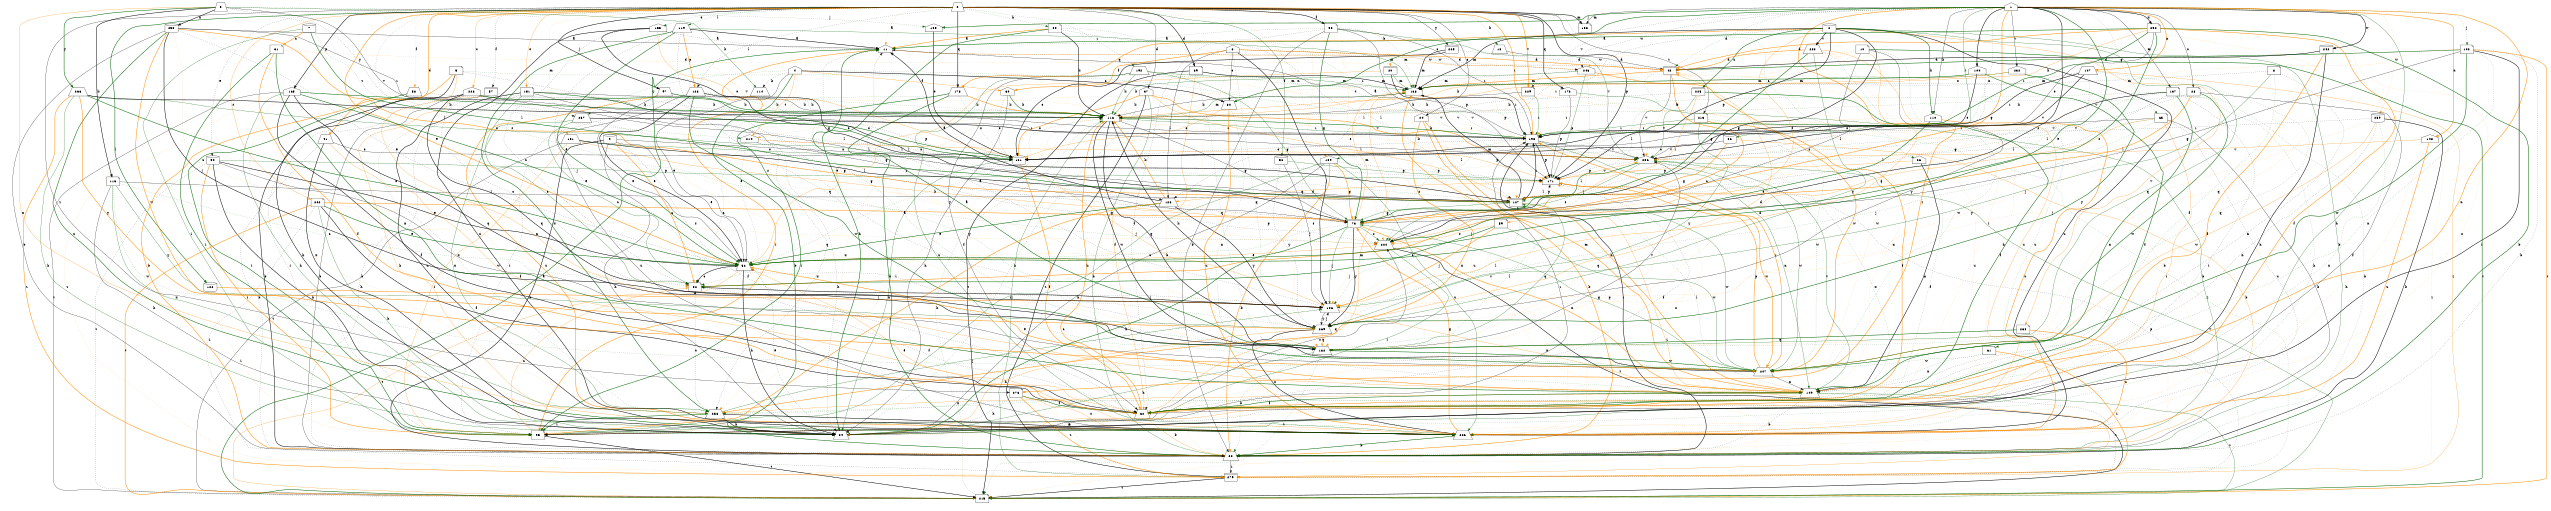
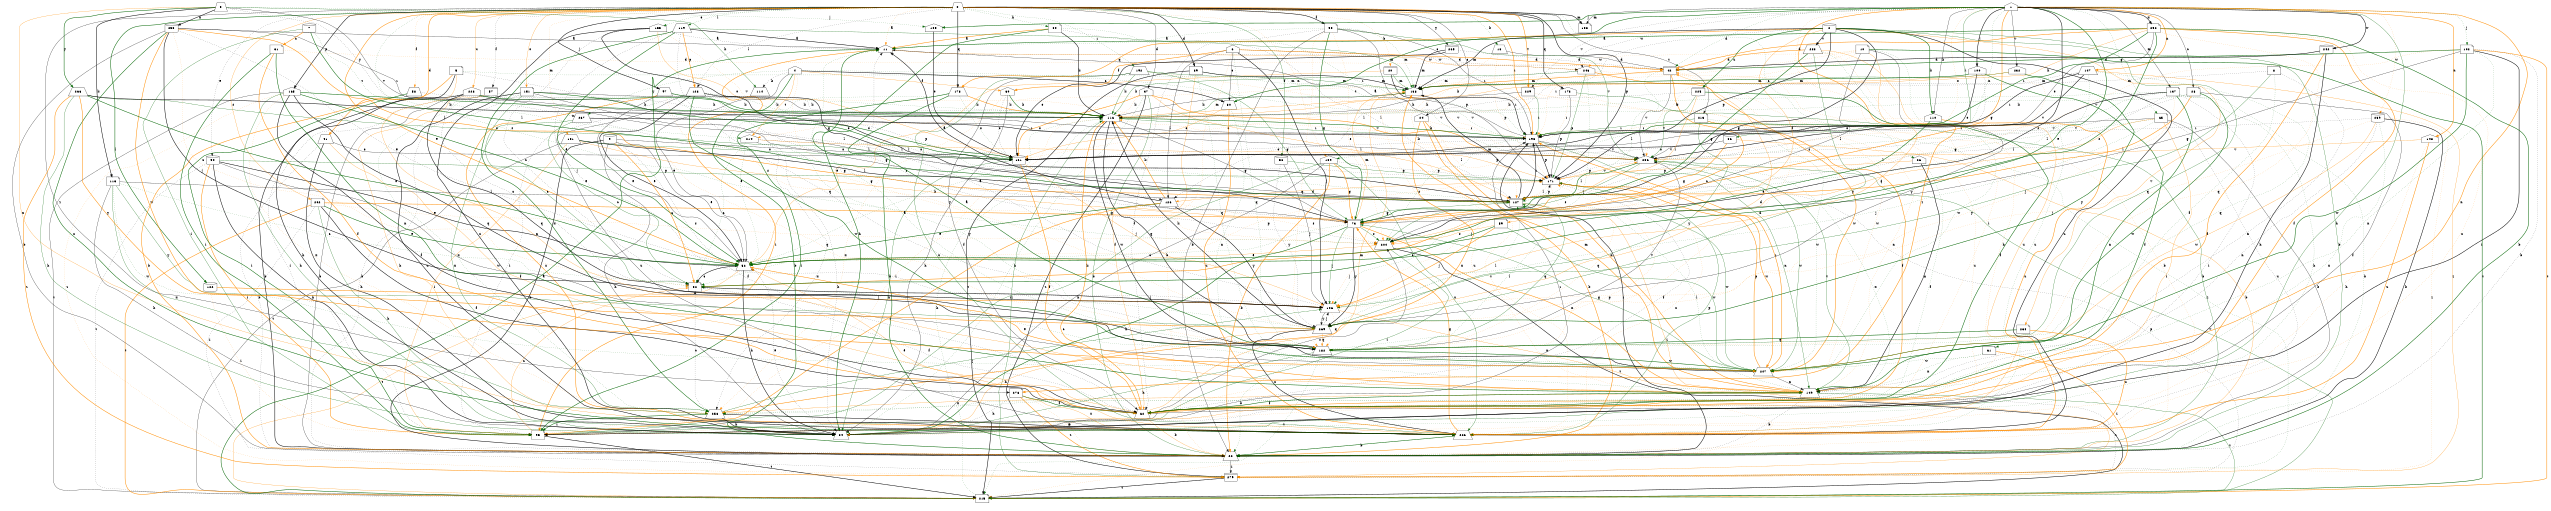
none -> (1685, 323)
